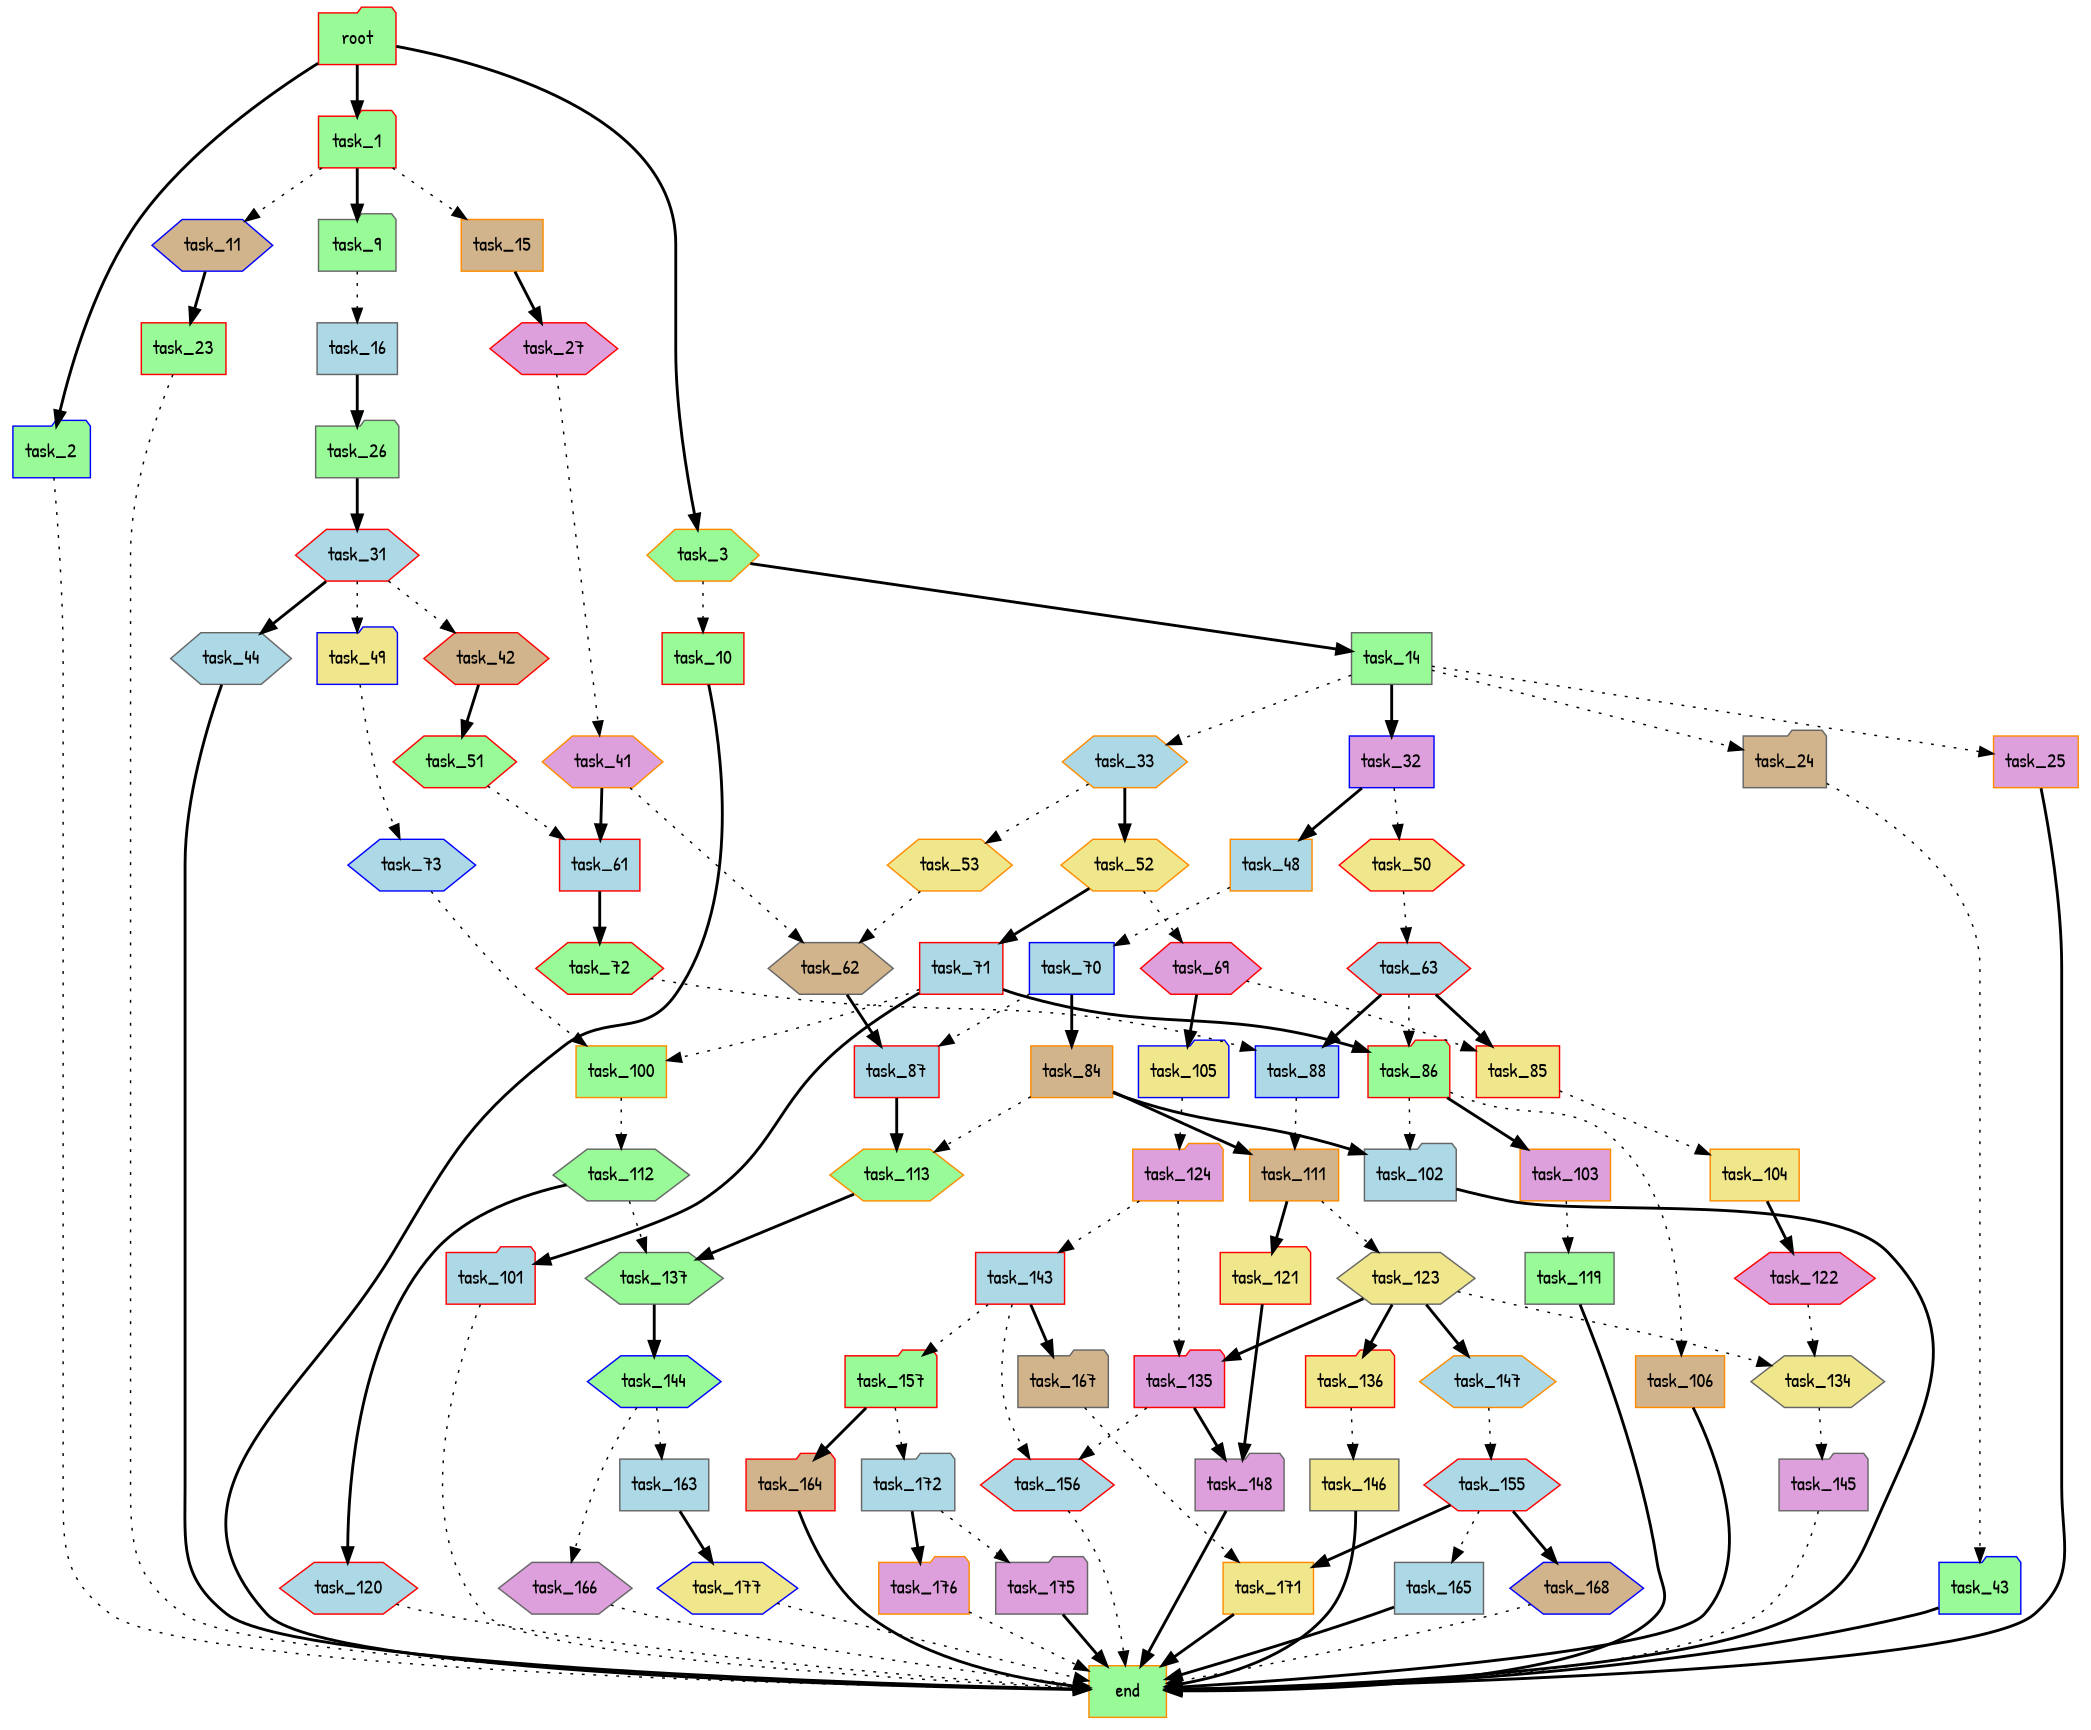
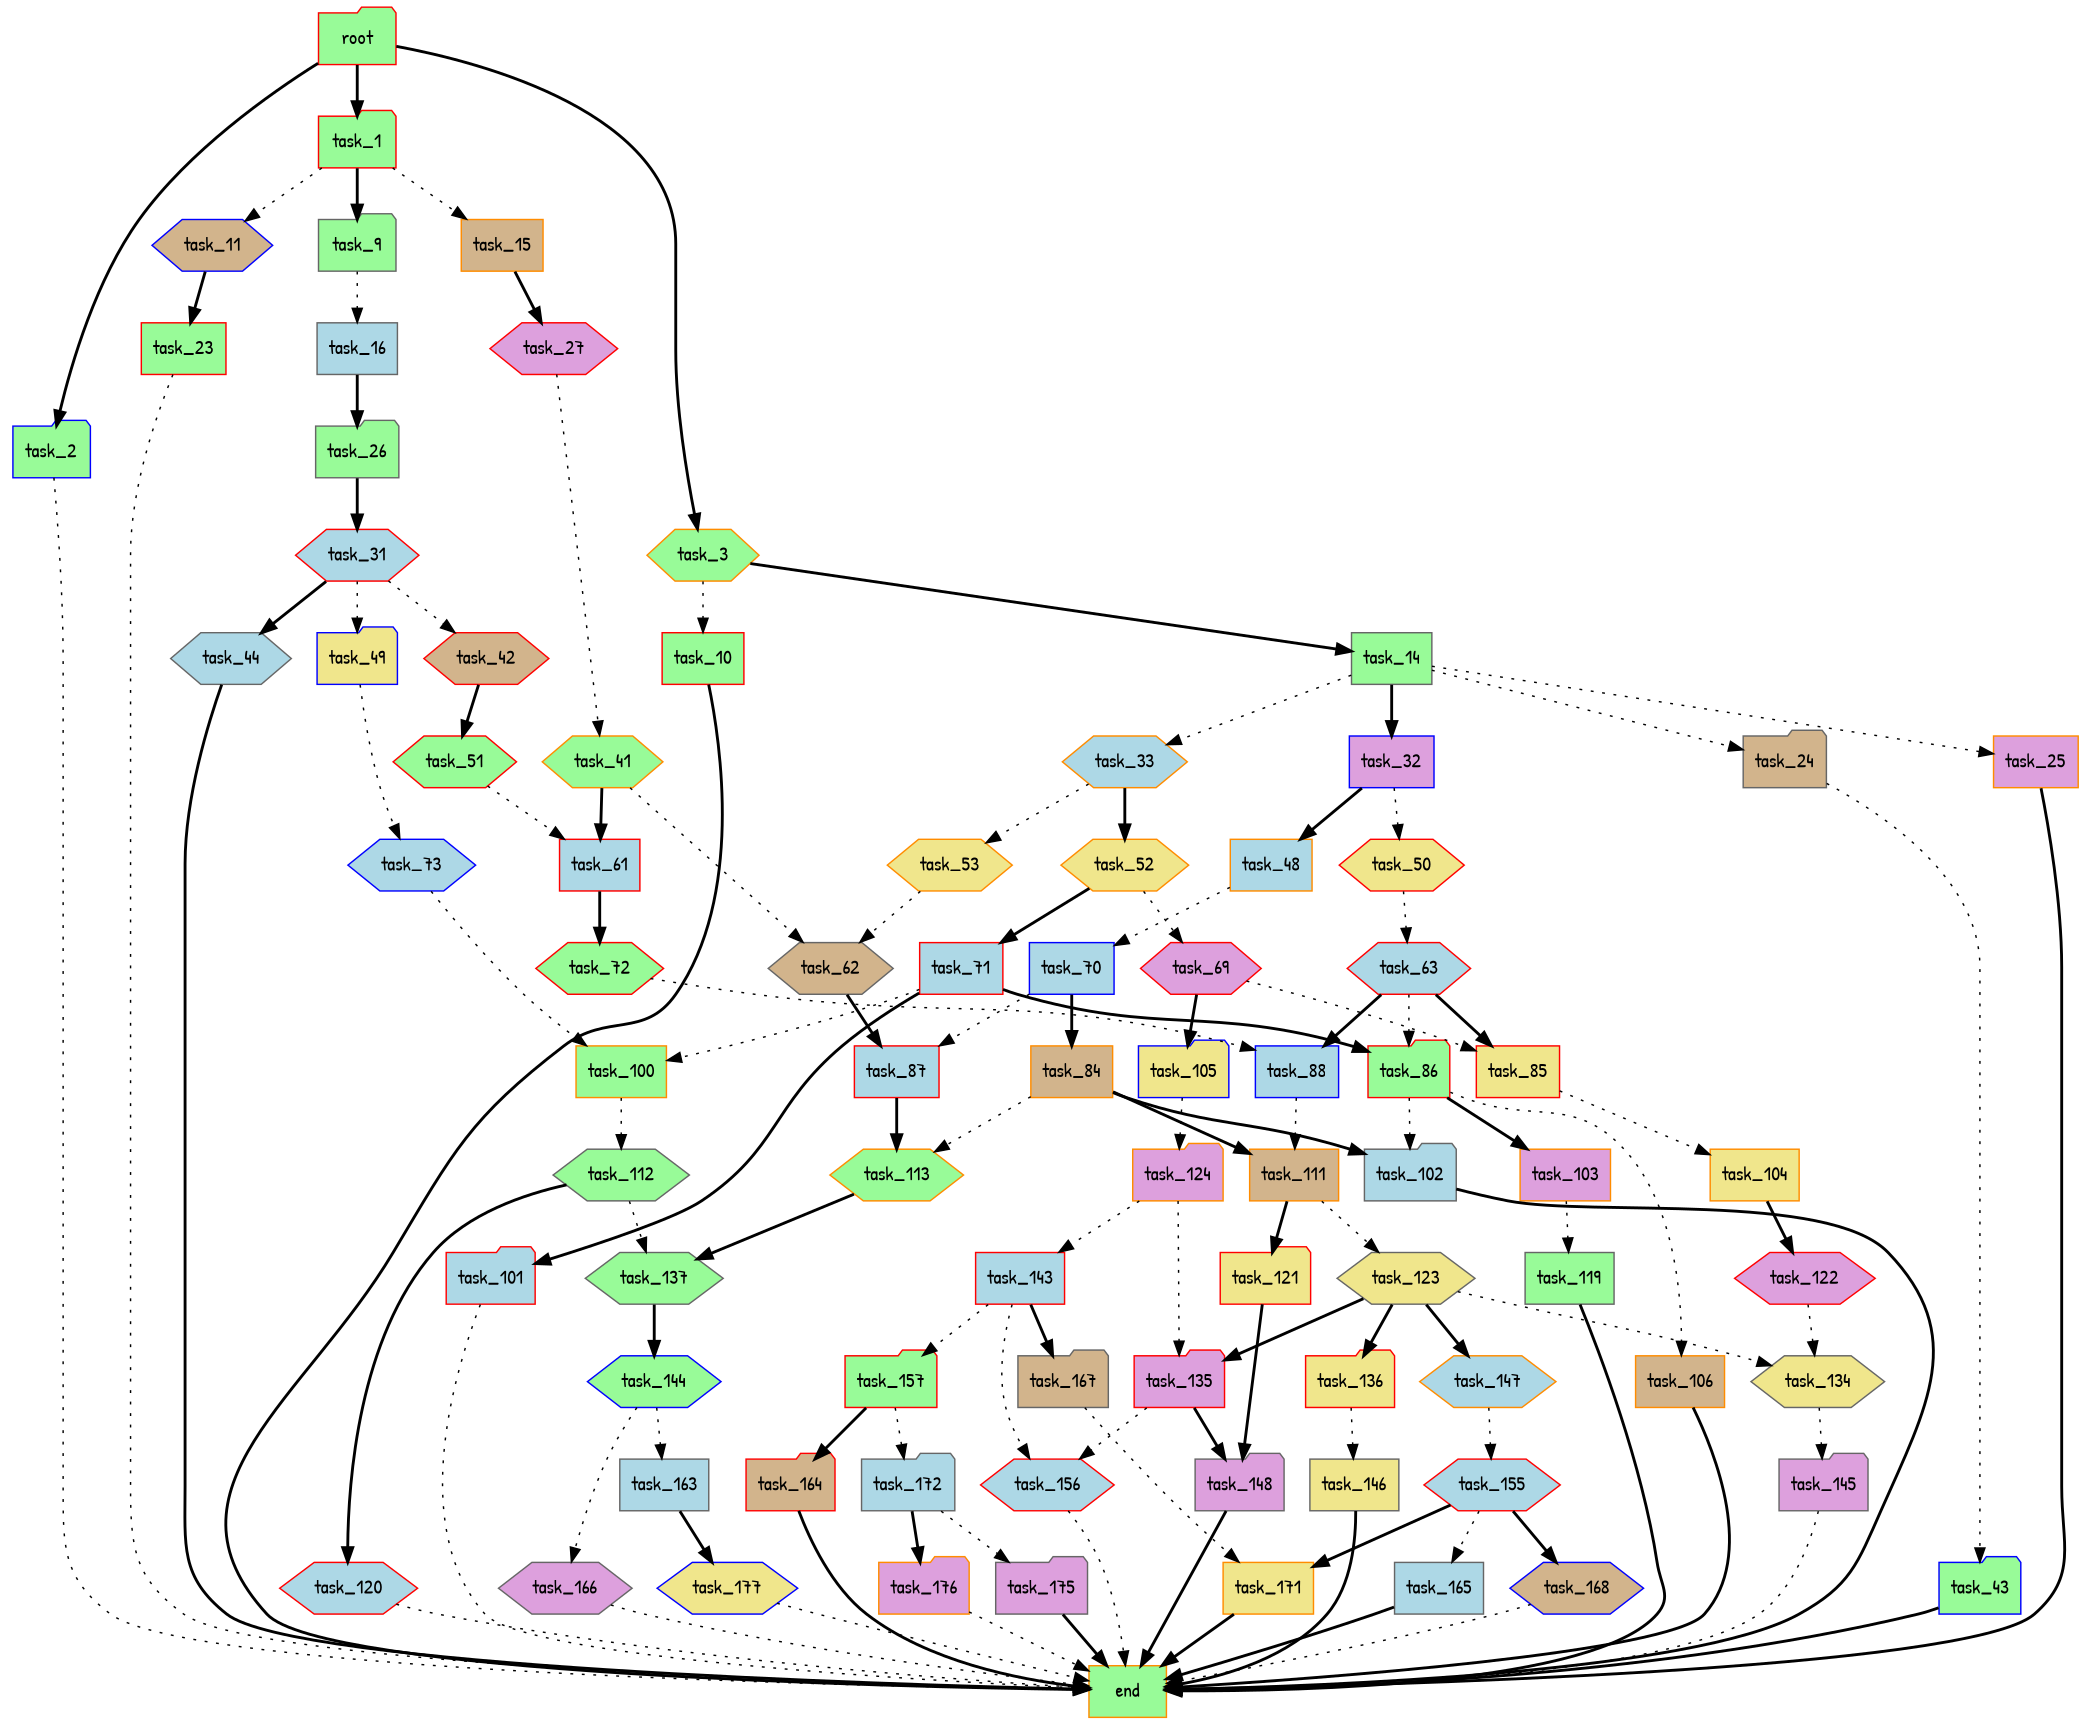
(603, 762) -> (603, 762)
